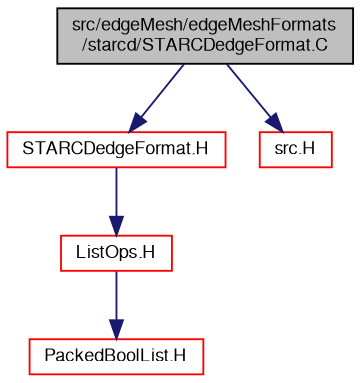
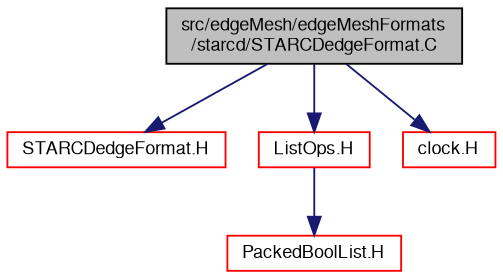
(296, 150) -> (449, 150)
(116, 192) -> (314, 88)
